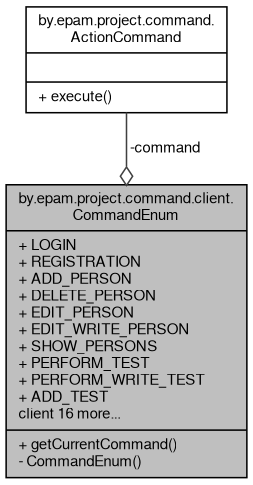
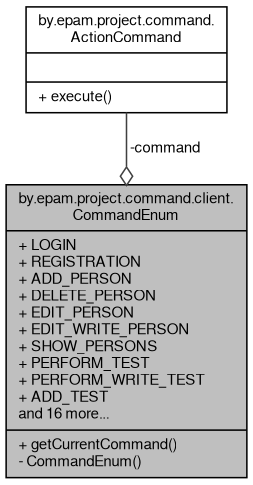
(70, 414) -> (64, 414)
